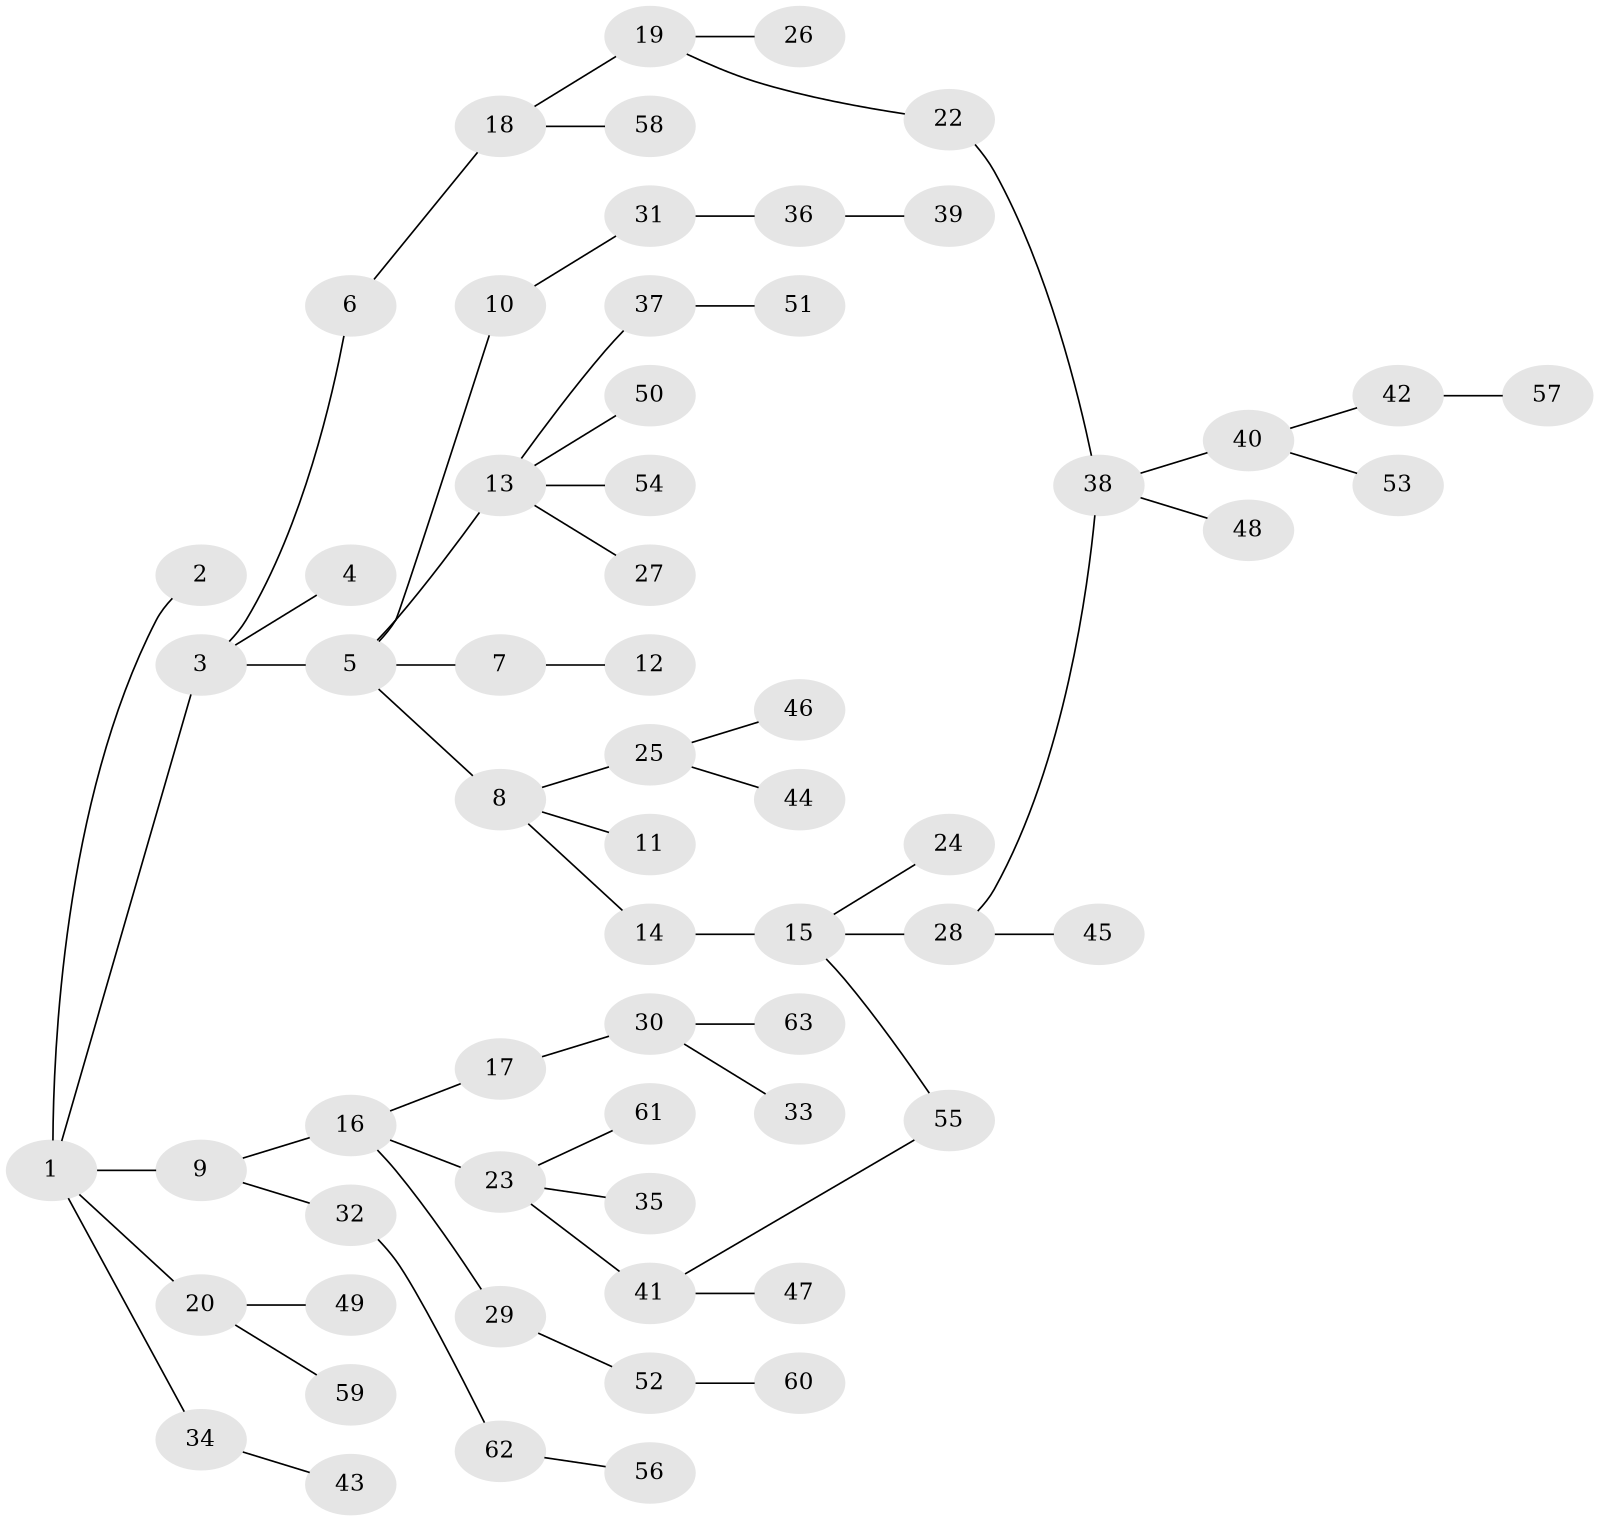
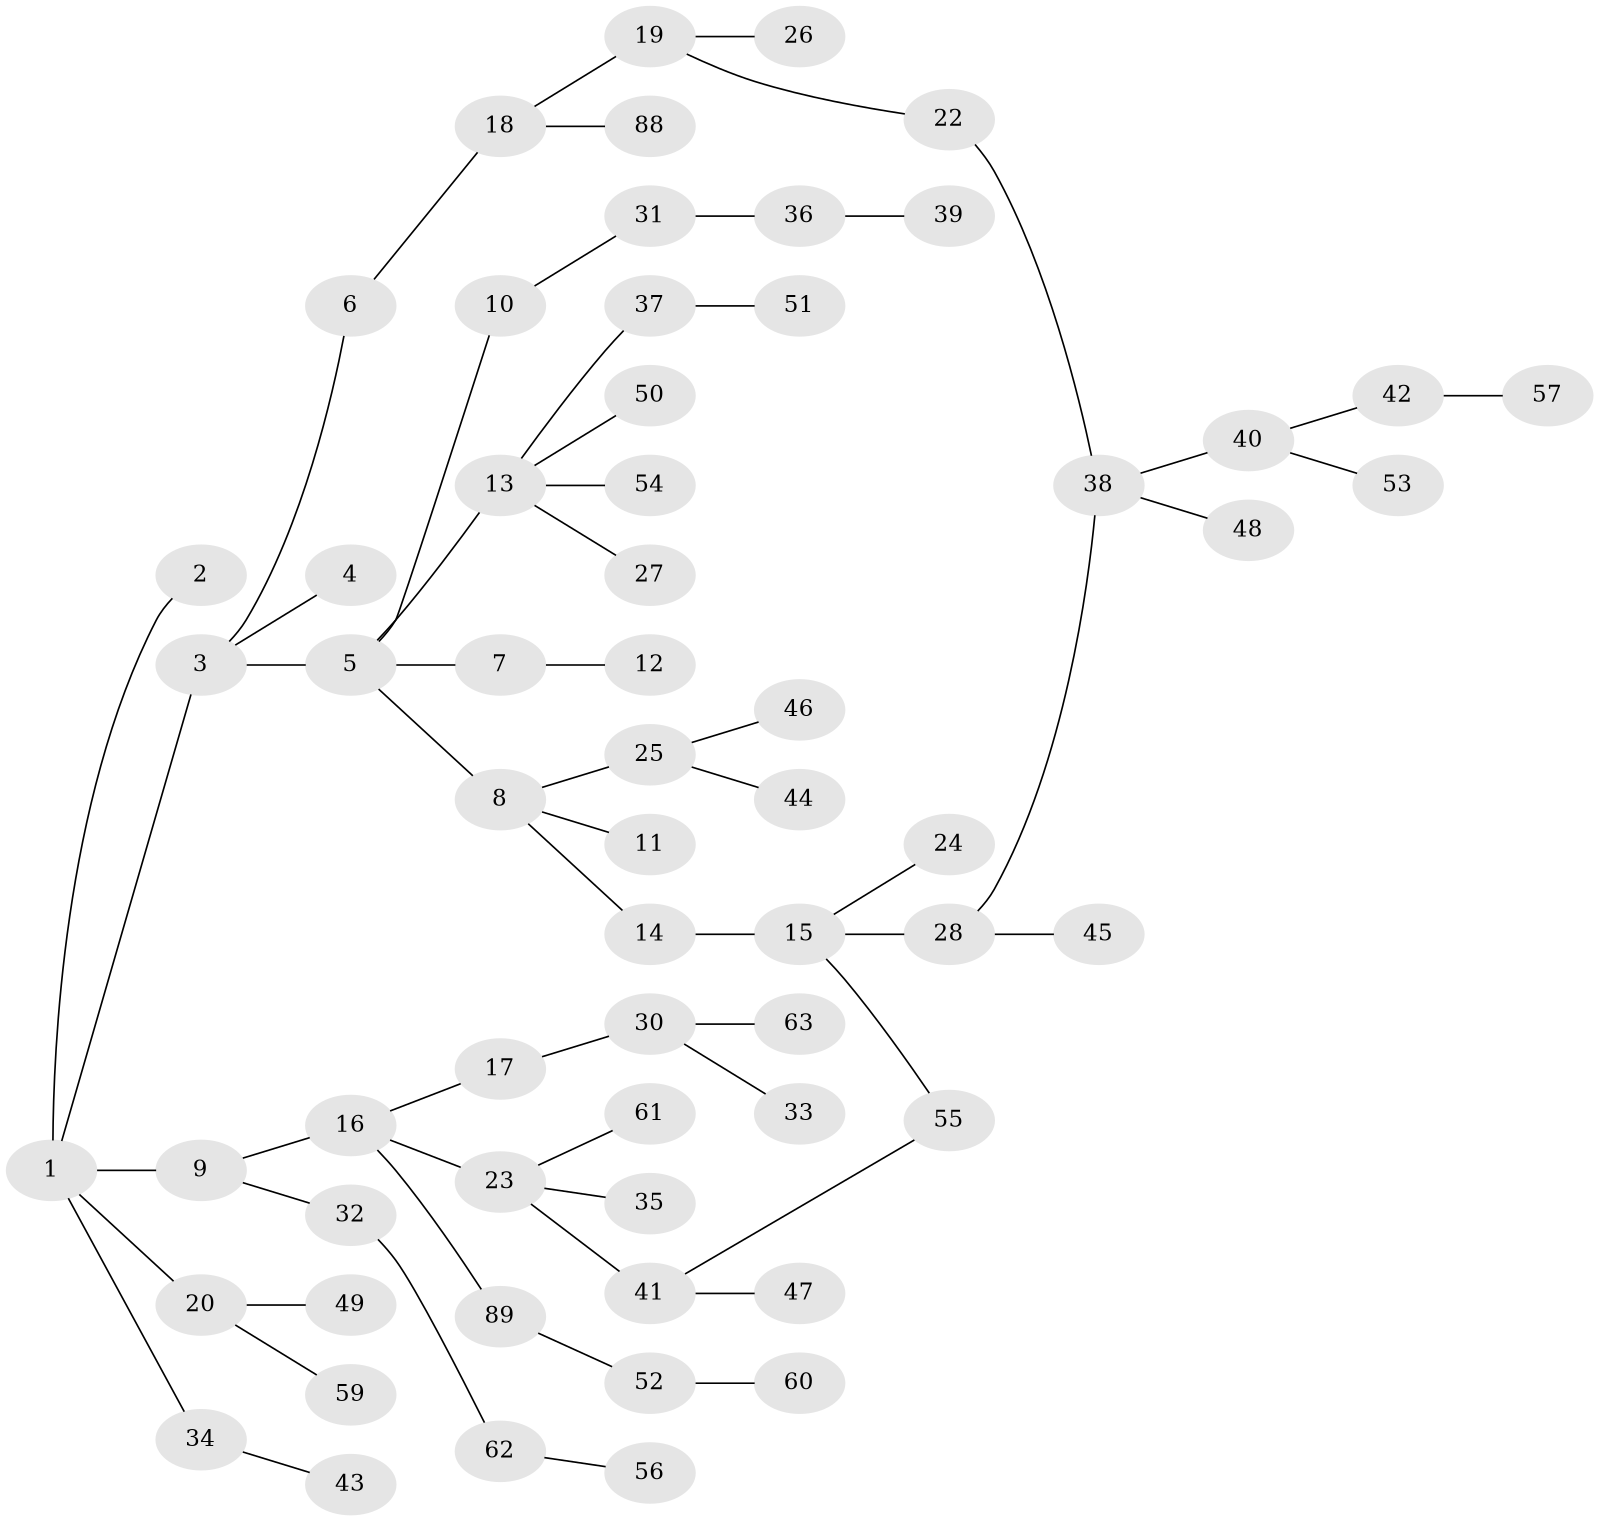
(650, 126) -> (650, 126)
(500, 1317) -> (500, 1317)
